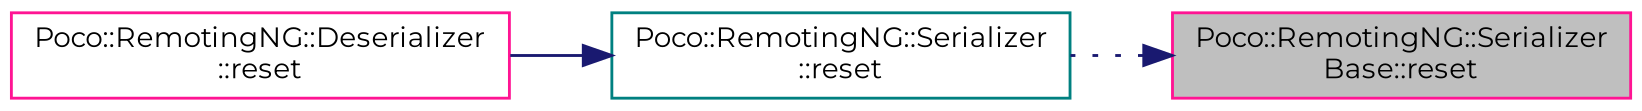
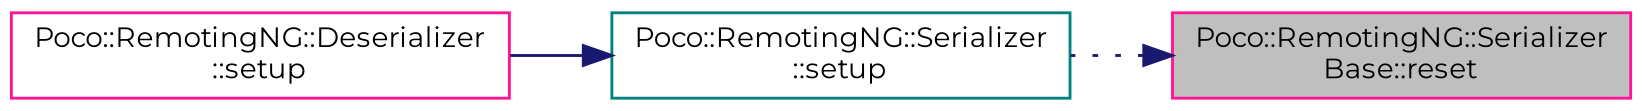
(260, 55) -> (260, 55)
(841, 55) -> (841, 55)
